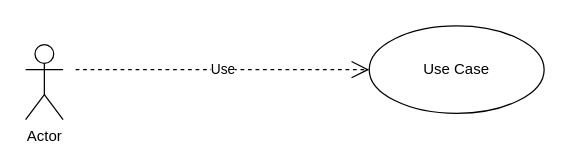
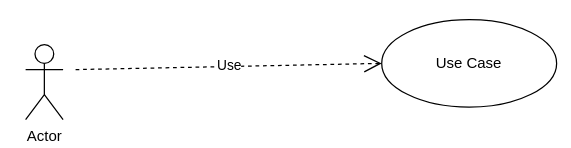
(457, 69) -> (469, 63)
